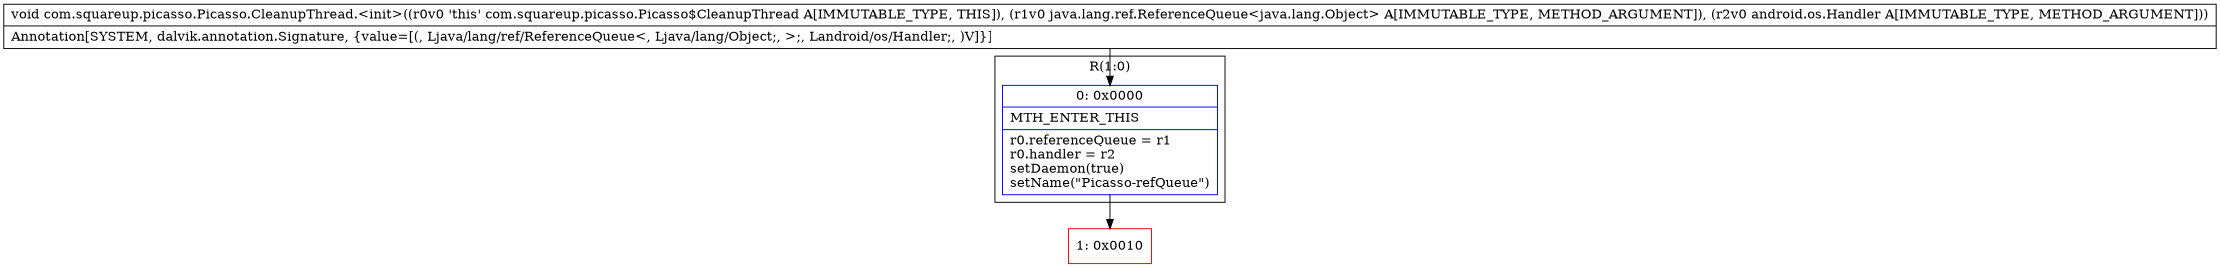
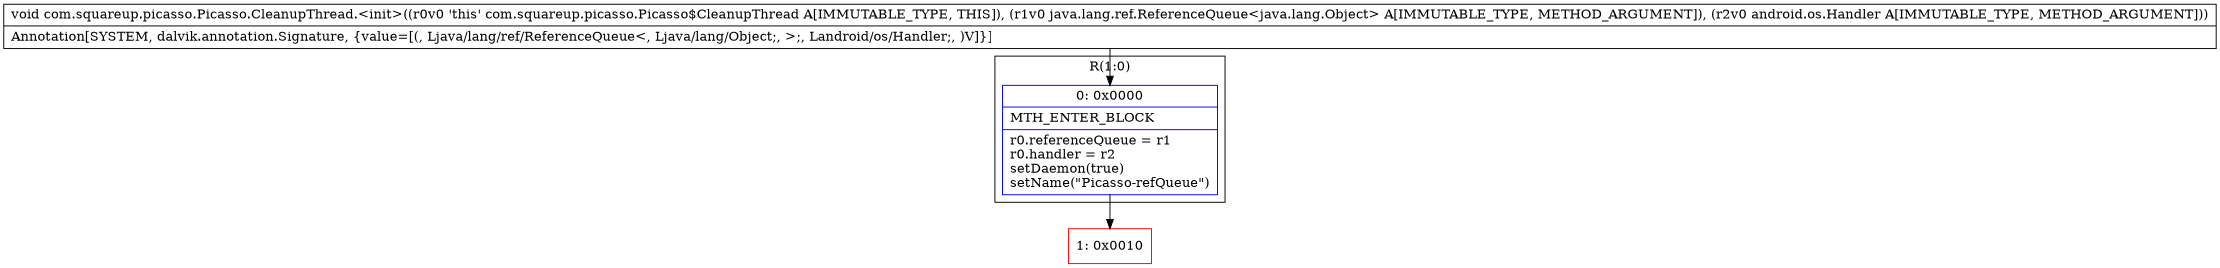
(1075, 118) -> (1083, 118)
